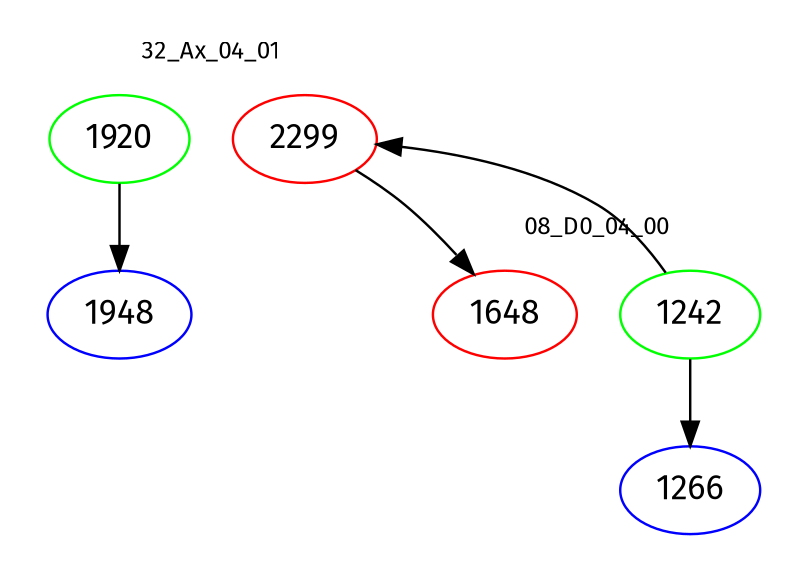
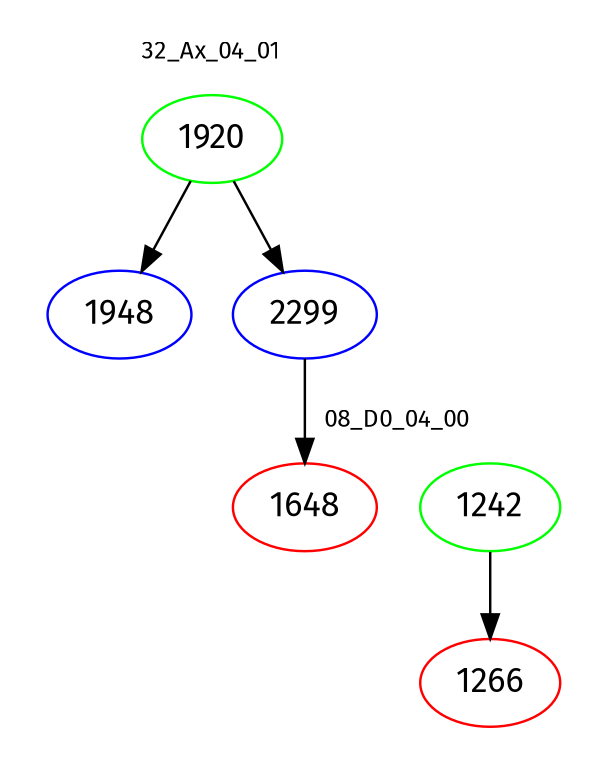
(305, 139) -> (305, 315)
(548, 181) -> (252, 215)
(690, 490) -> (490, 683)
